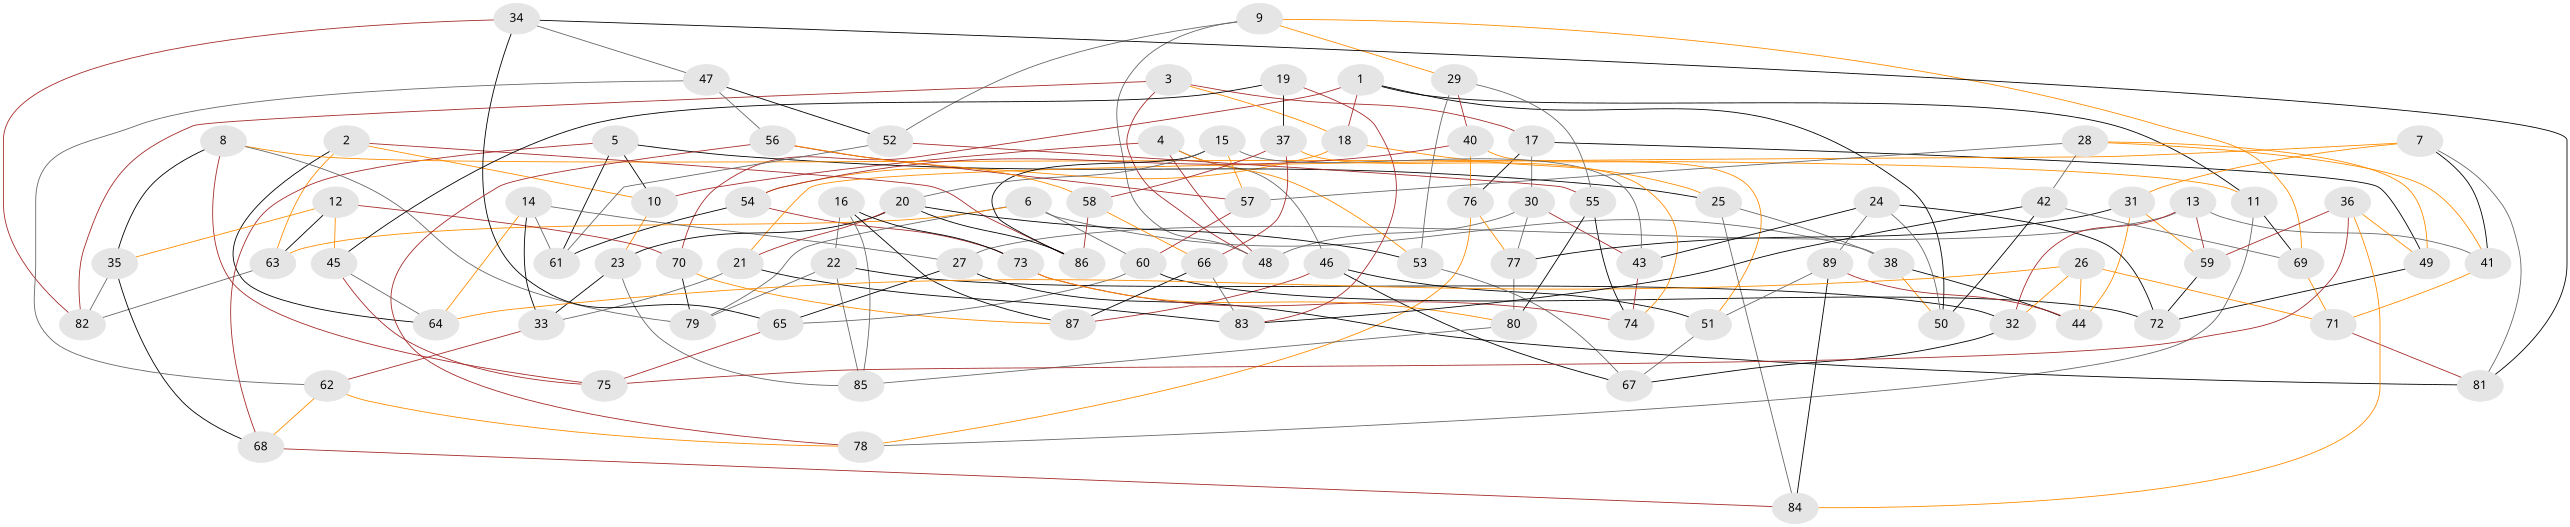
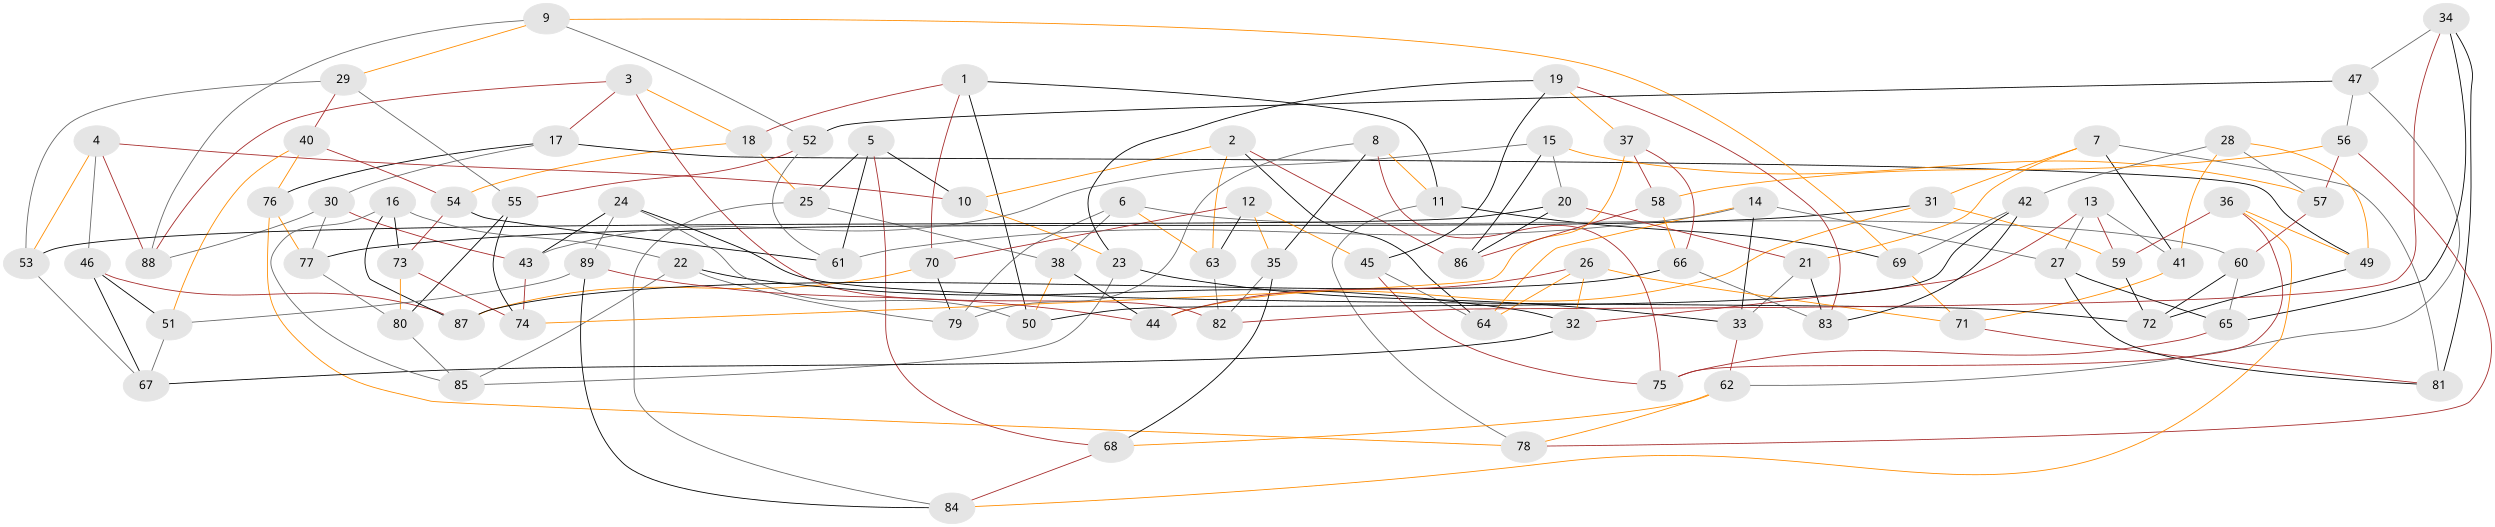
(1284, 109) -> (1592, 111)
(786, 232) -> (1255, 111)
(1266, 264) -> (149, 264)
(2080, 294) -> (1368, 289)
